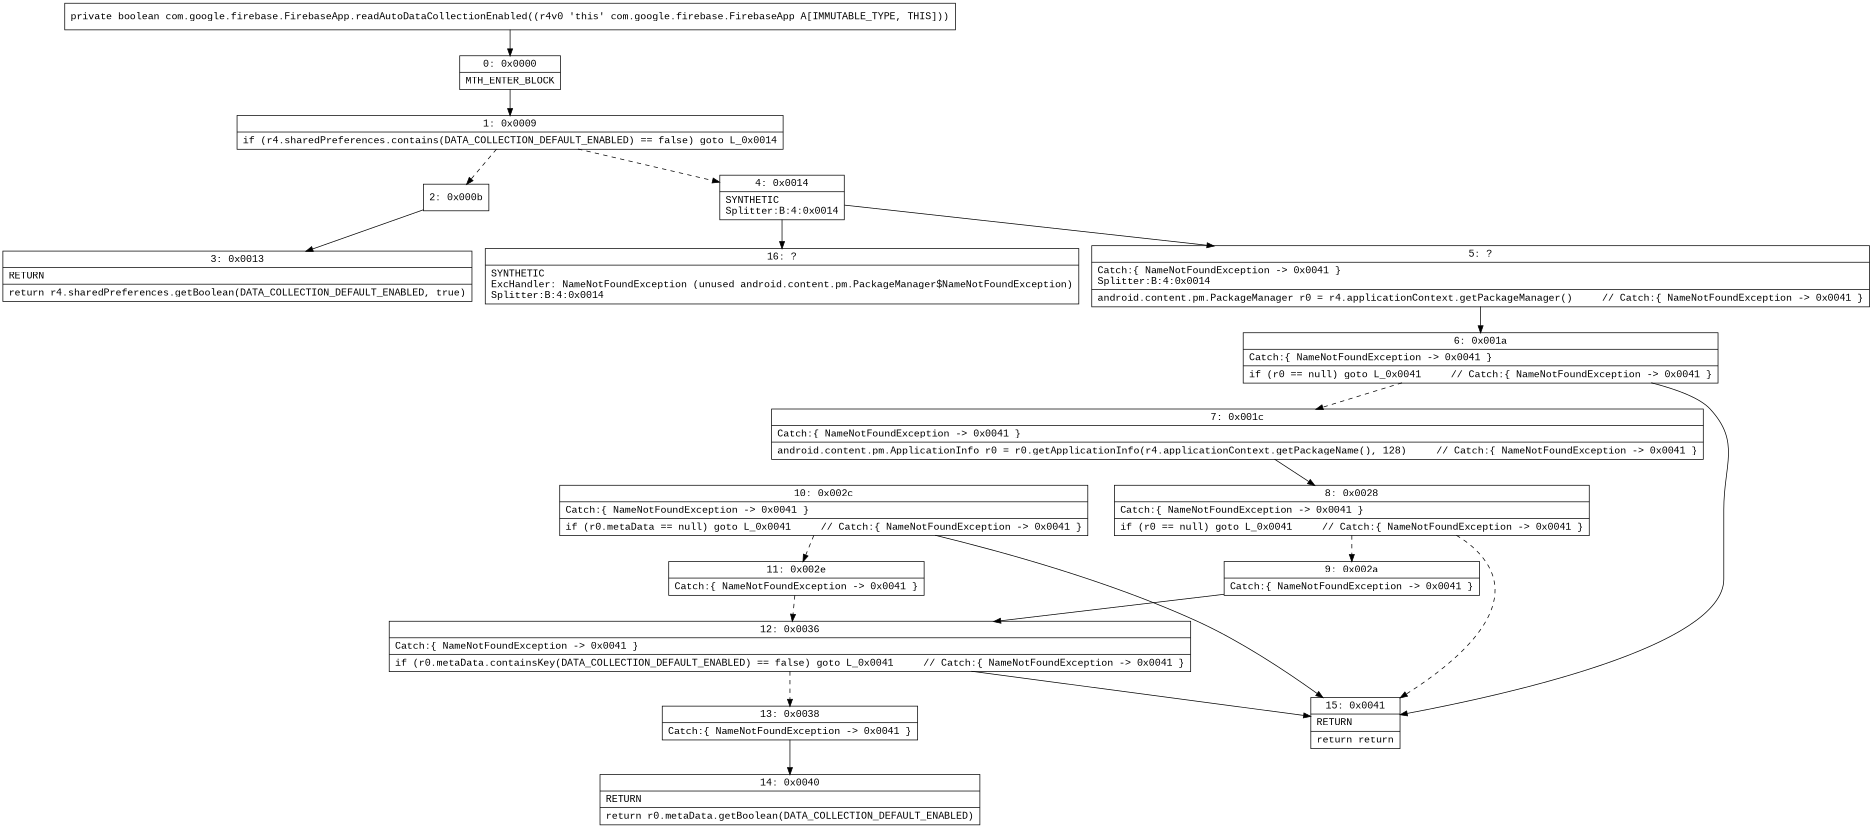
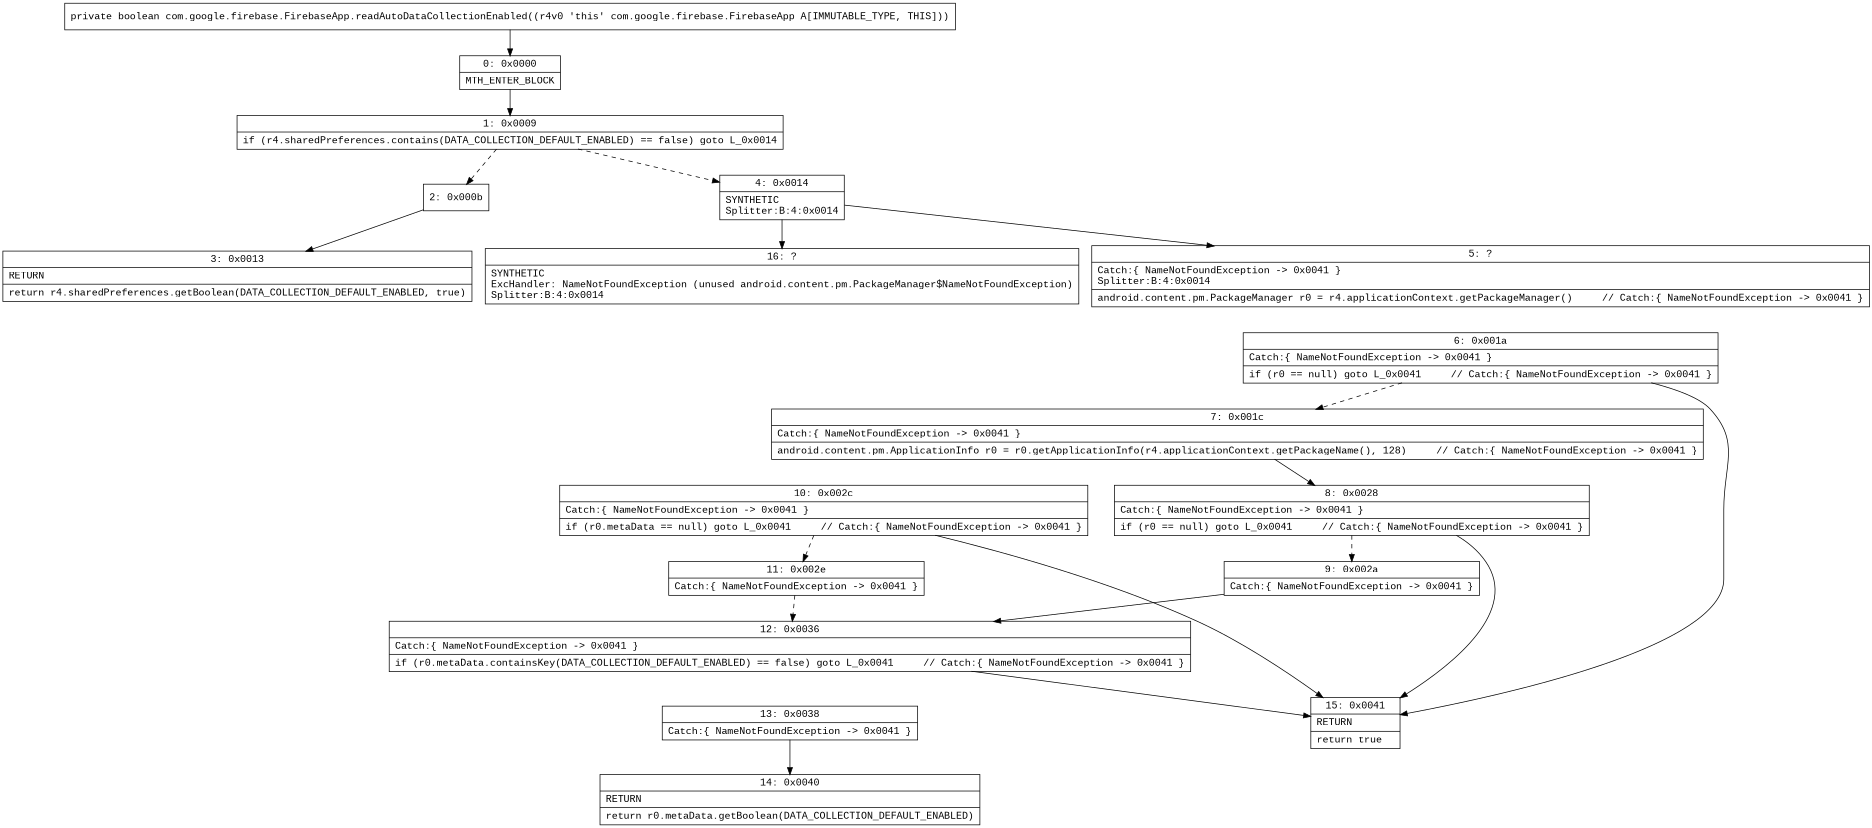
(1481, 316) -> none
(1484, 624) -> (1484, 624)
(790, 685) -> none
(1355, 740) -> (1349, 740)
